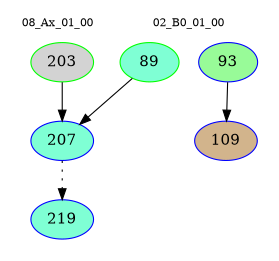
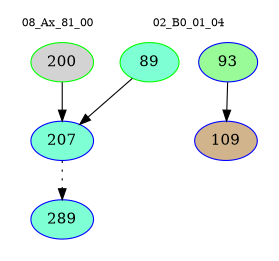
(58, 23) -> (58, 23)
(189, 23) -> (189, 23)
(62, 62) -> (62, 62)
(62, 219) -> (62, 219)
